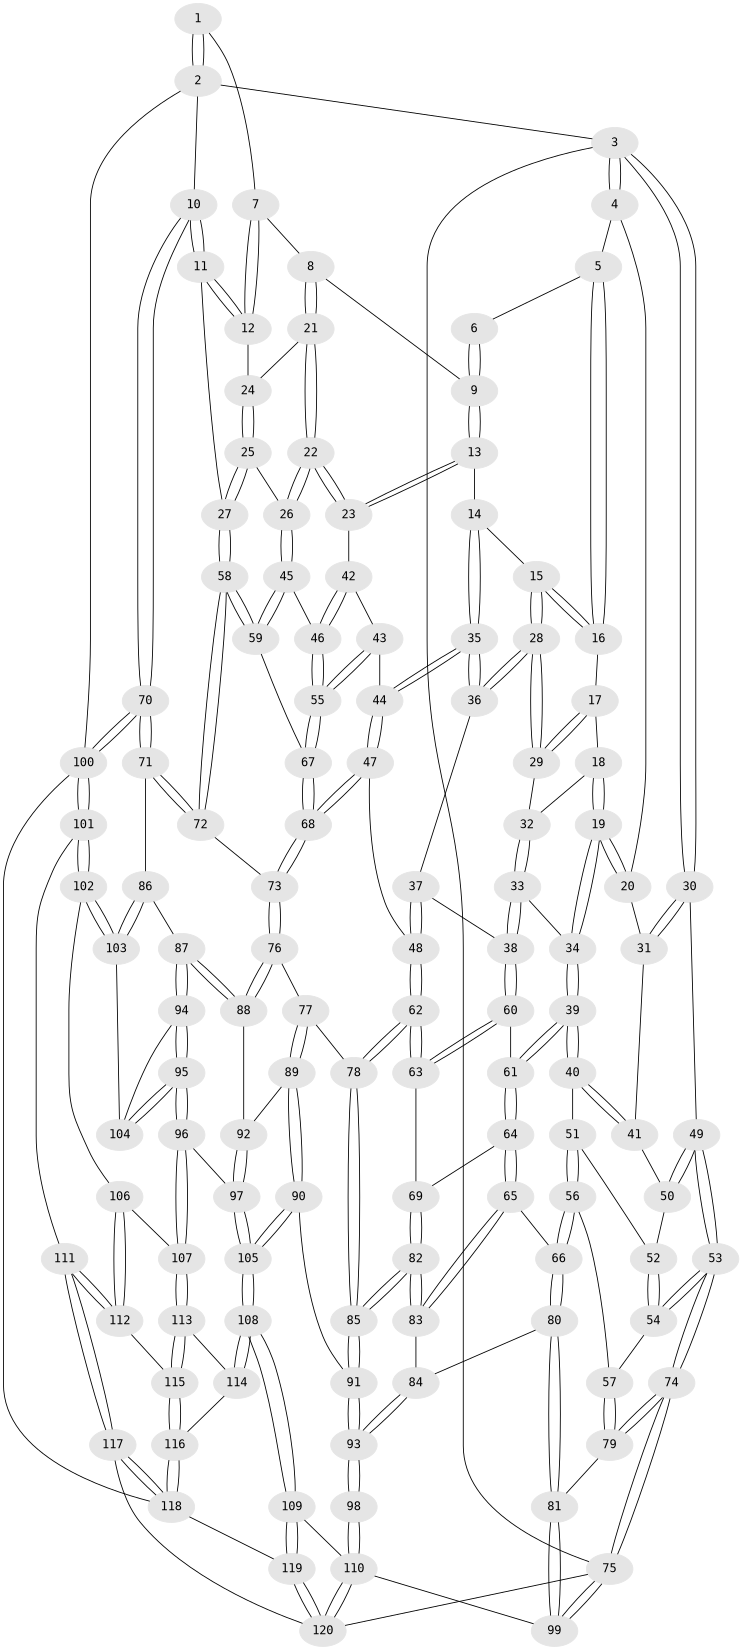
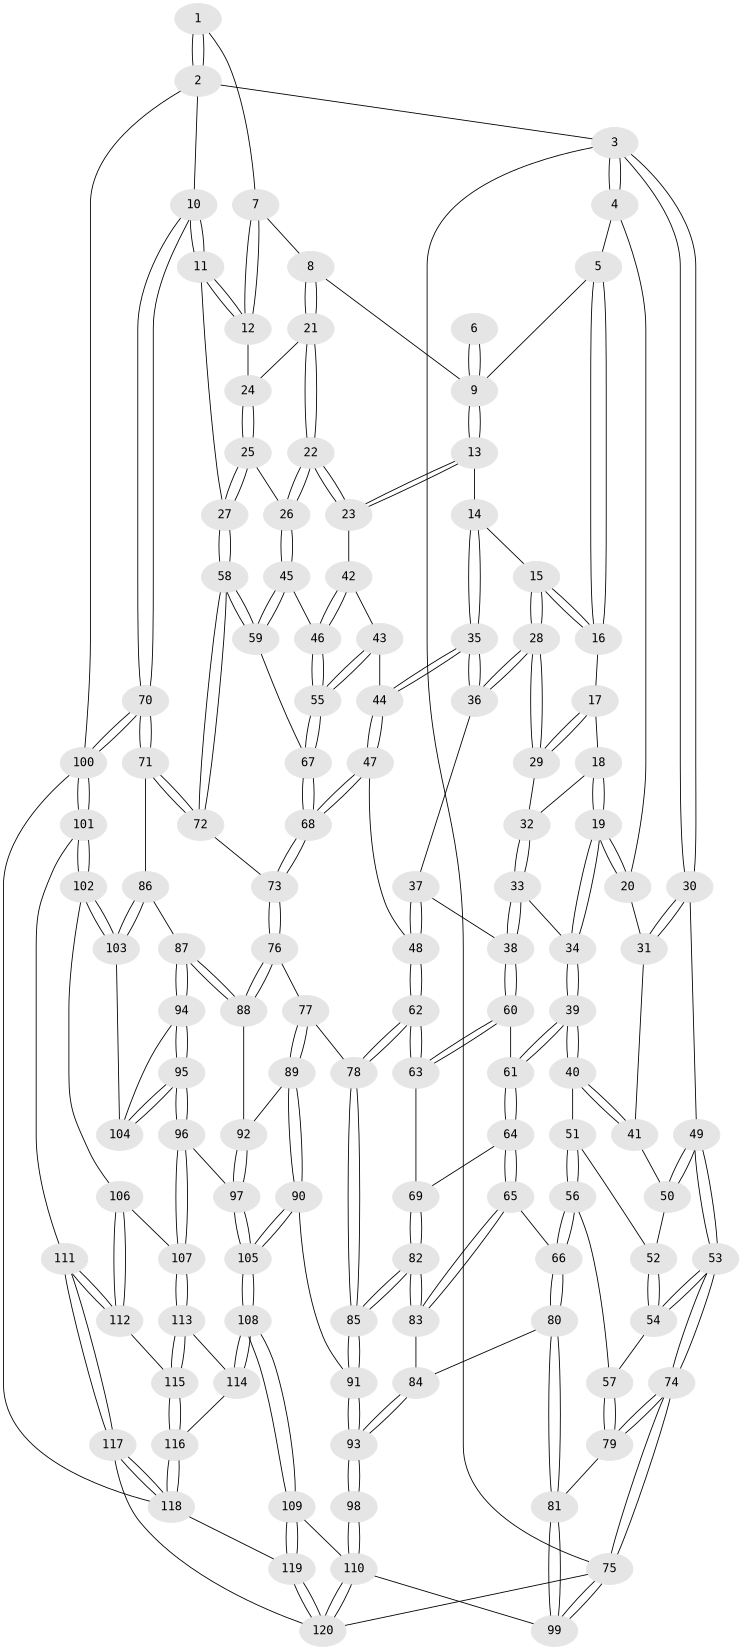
(537, 298) -> (536, 329)
